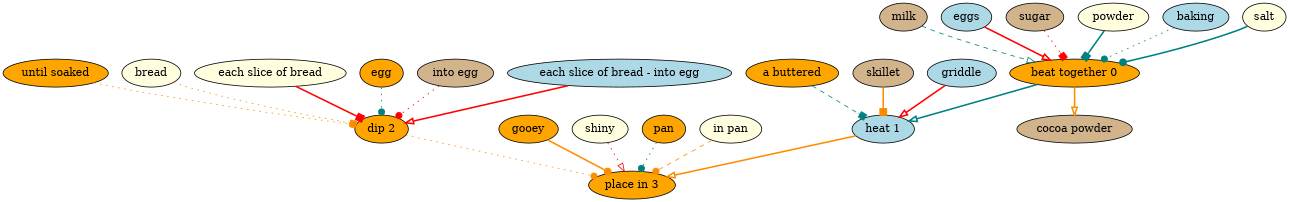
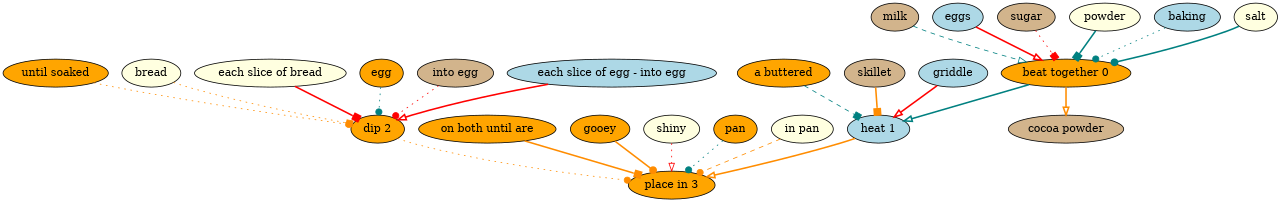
(620, 73) -> (612, 73)
none -> (487, 129)
